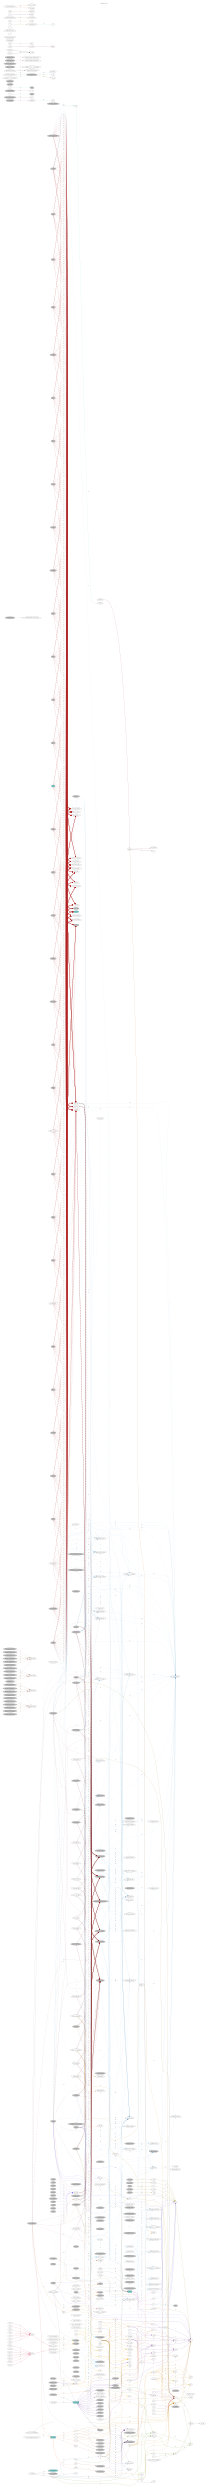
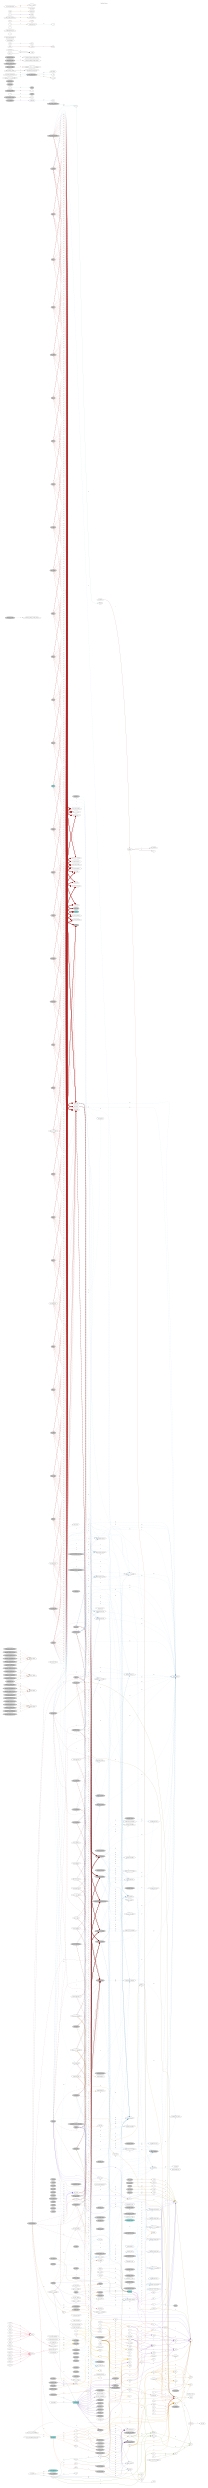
(130, 2220) -> (130, 2220)
